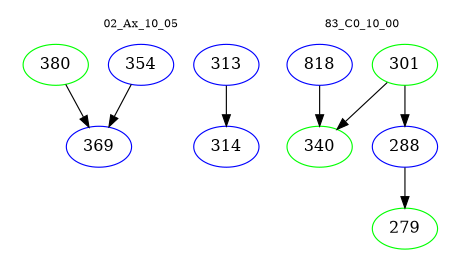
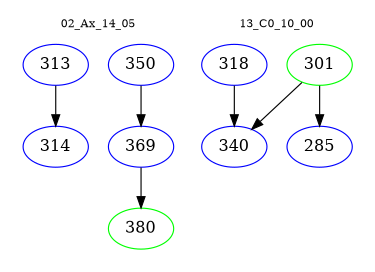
(141, 24) -> (98, 24)
(362, 24) -> (277, 24)
(141, 65) -> (141, 65)
(320, 65) -> (234, 65)
(75, 101) -> (141, 182)
(320, 147) -> (234, 147)
(405, 147) -> (320, 147)
(405, 229) -> none
